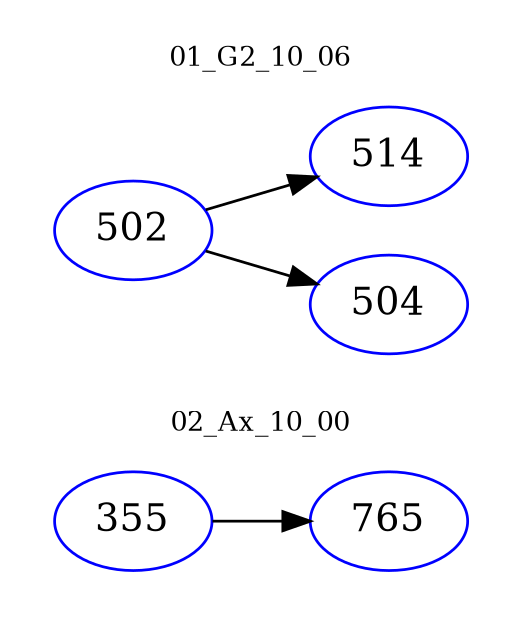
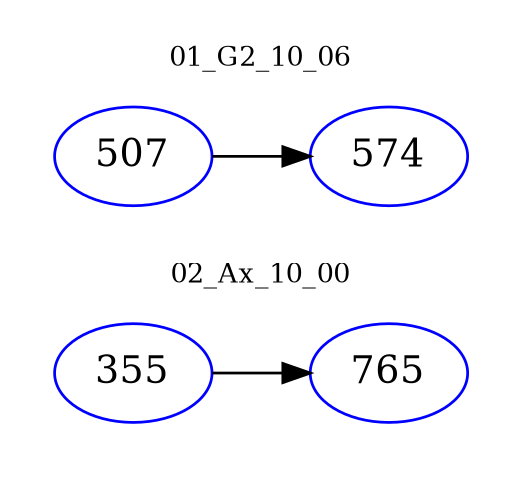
(389, 156) -> (389, 156)
(133, 230) -> (133, 156)
(389, 304) -> none
